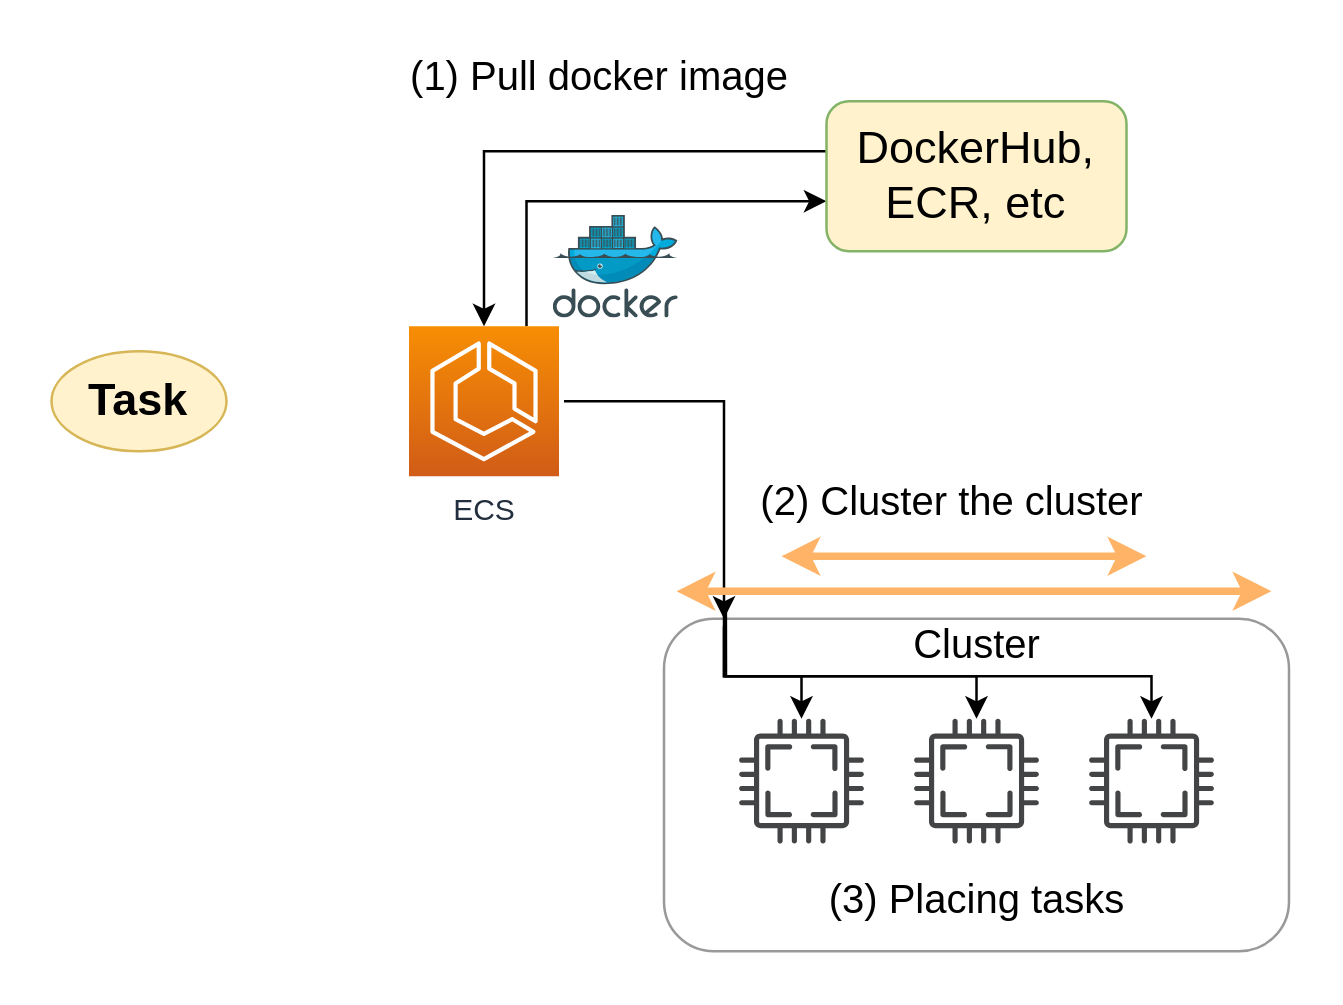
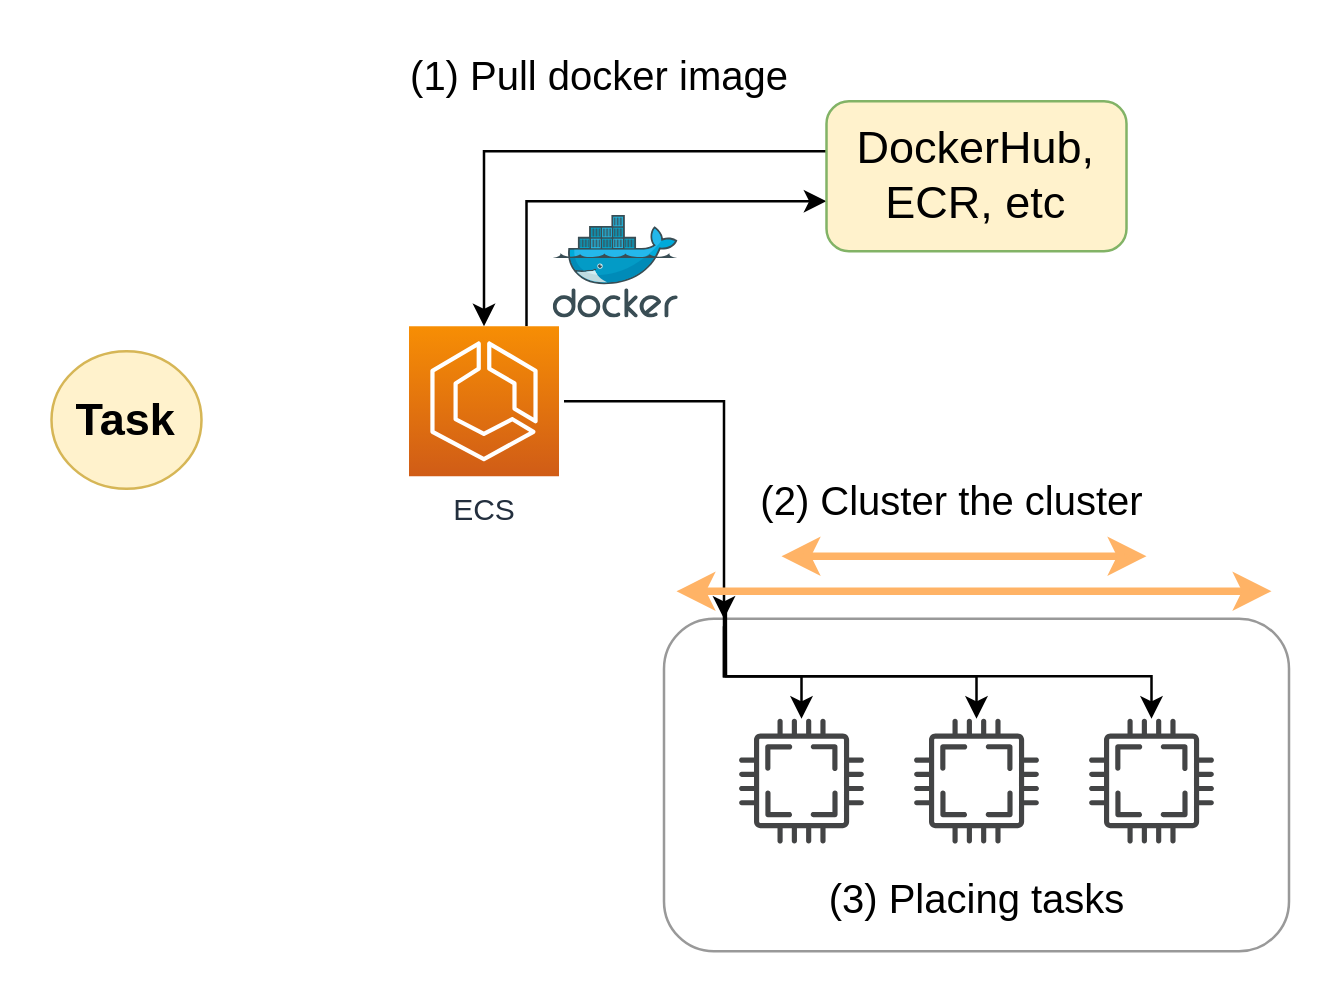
(139, 401) -> (126, 420)
(976, 644) -> none
